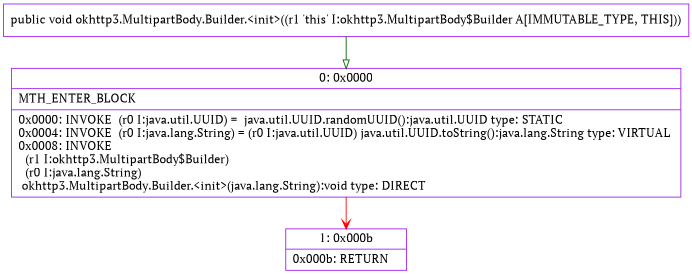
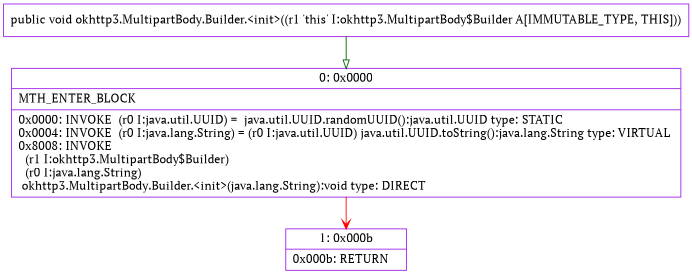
(69, 146) -> (69, 146)
